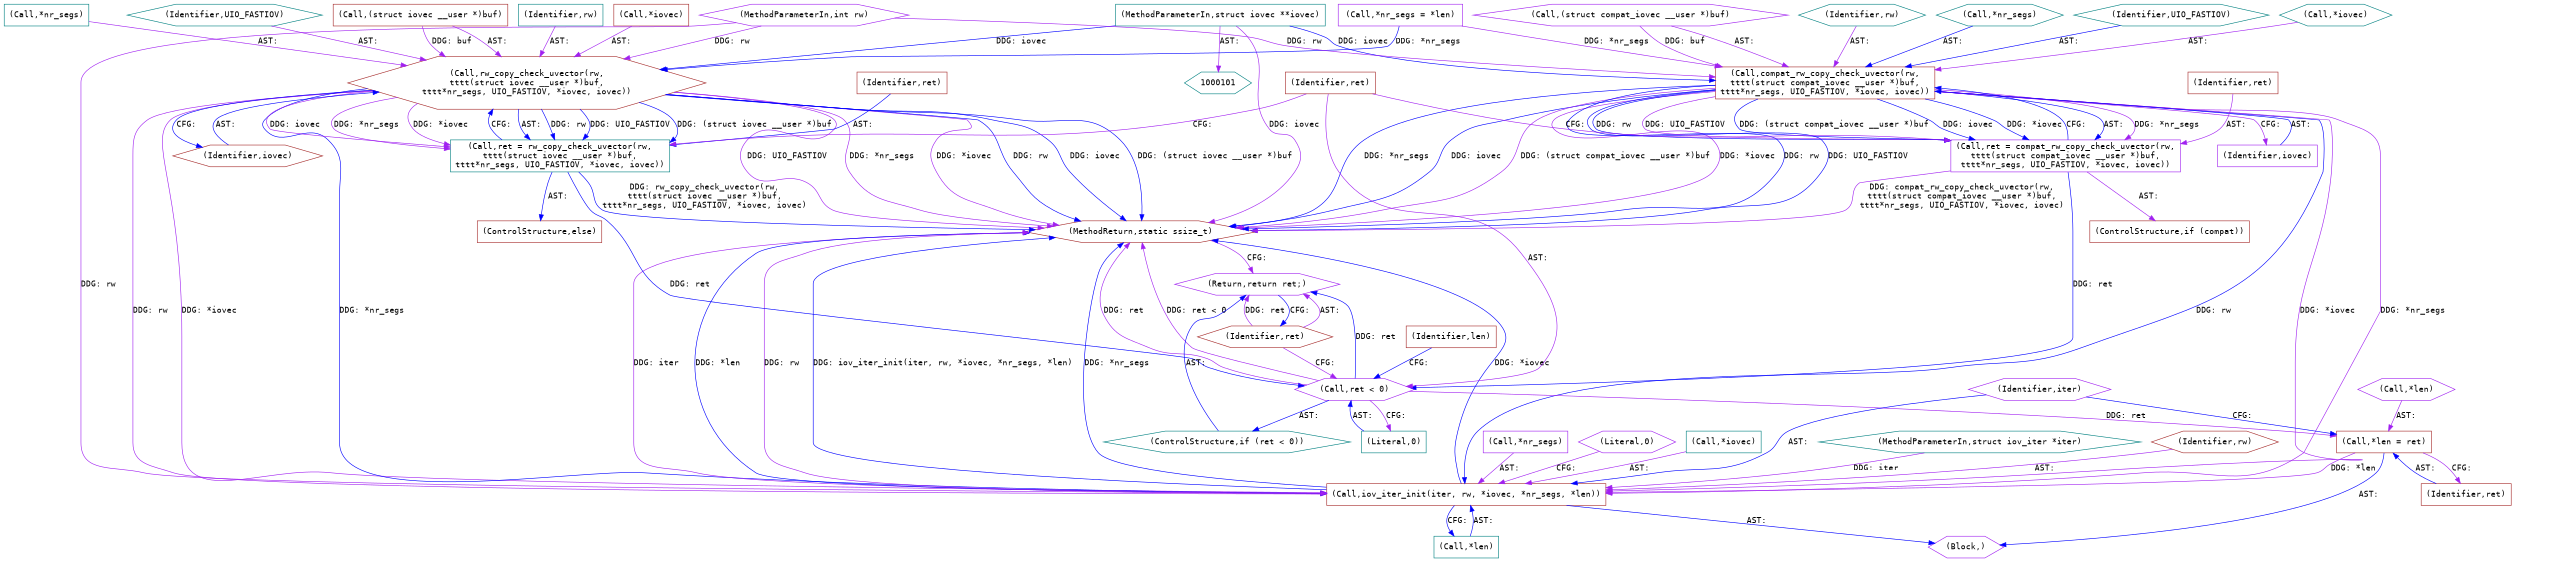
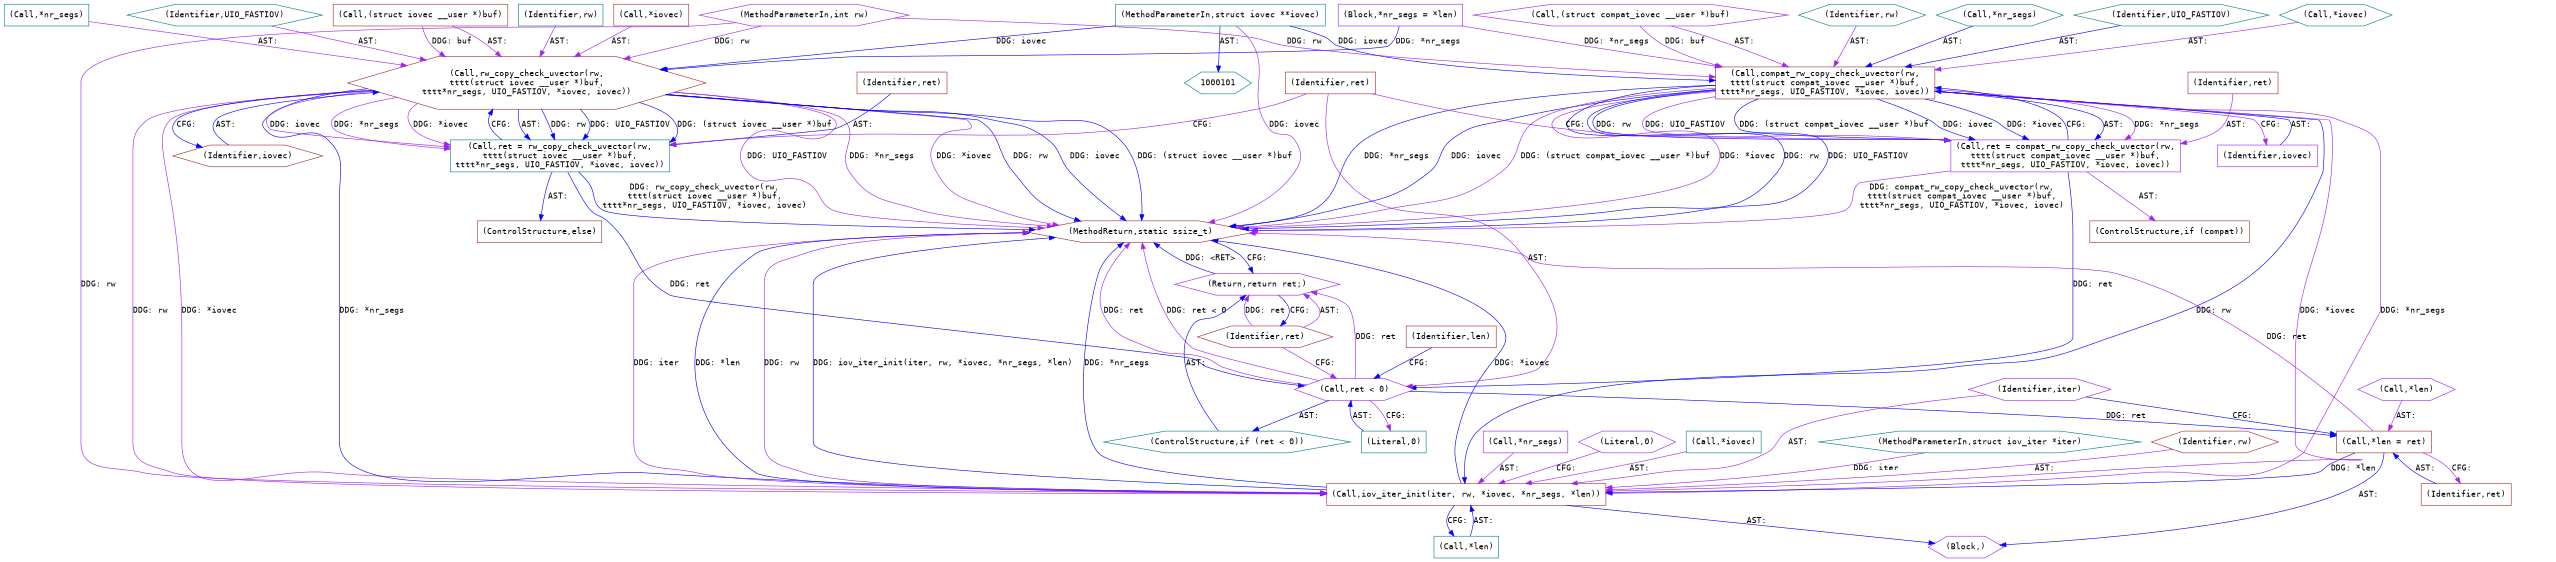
(1400, 15) -> (1400, 15)
(1219, 46) -> (1219, 46)
(1233, 250) -> (1233, 250)
none -> (1186, 263)
none -> (1836, 268)
(1354, 325) -> (1354, 325)
(1847, 407) -> (1847, 407)
(1780, 438) -> (1780, 438)
(1986, 486) -> (1986, 486)
